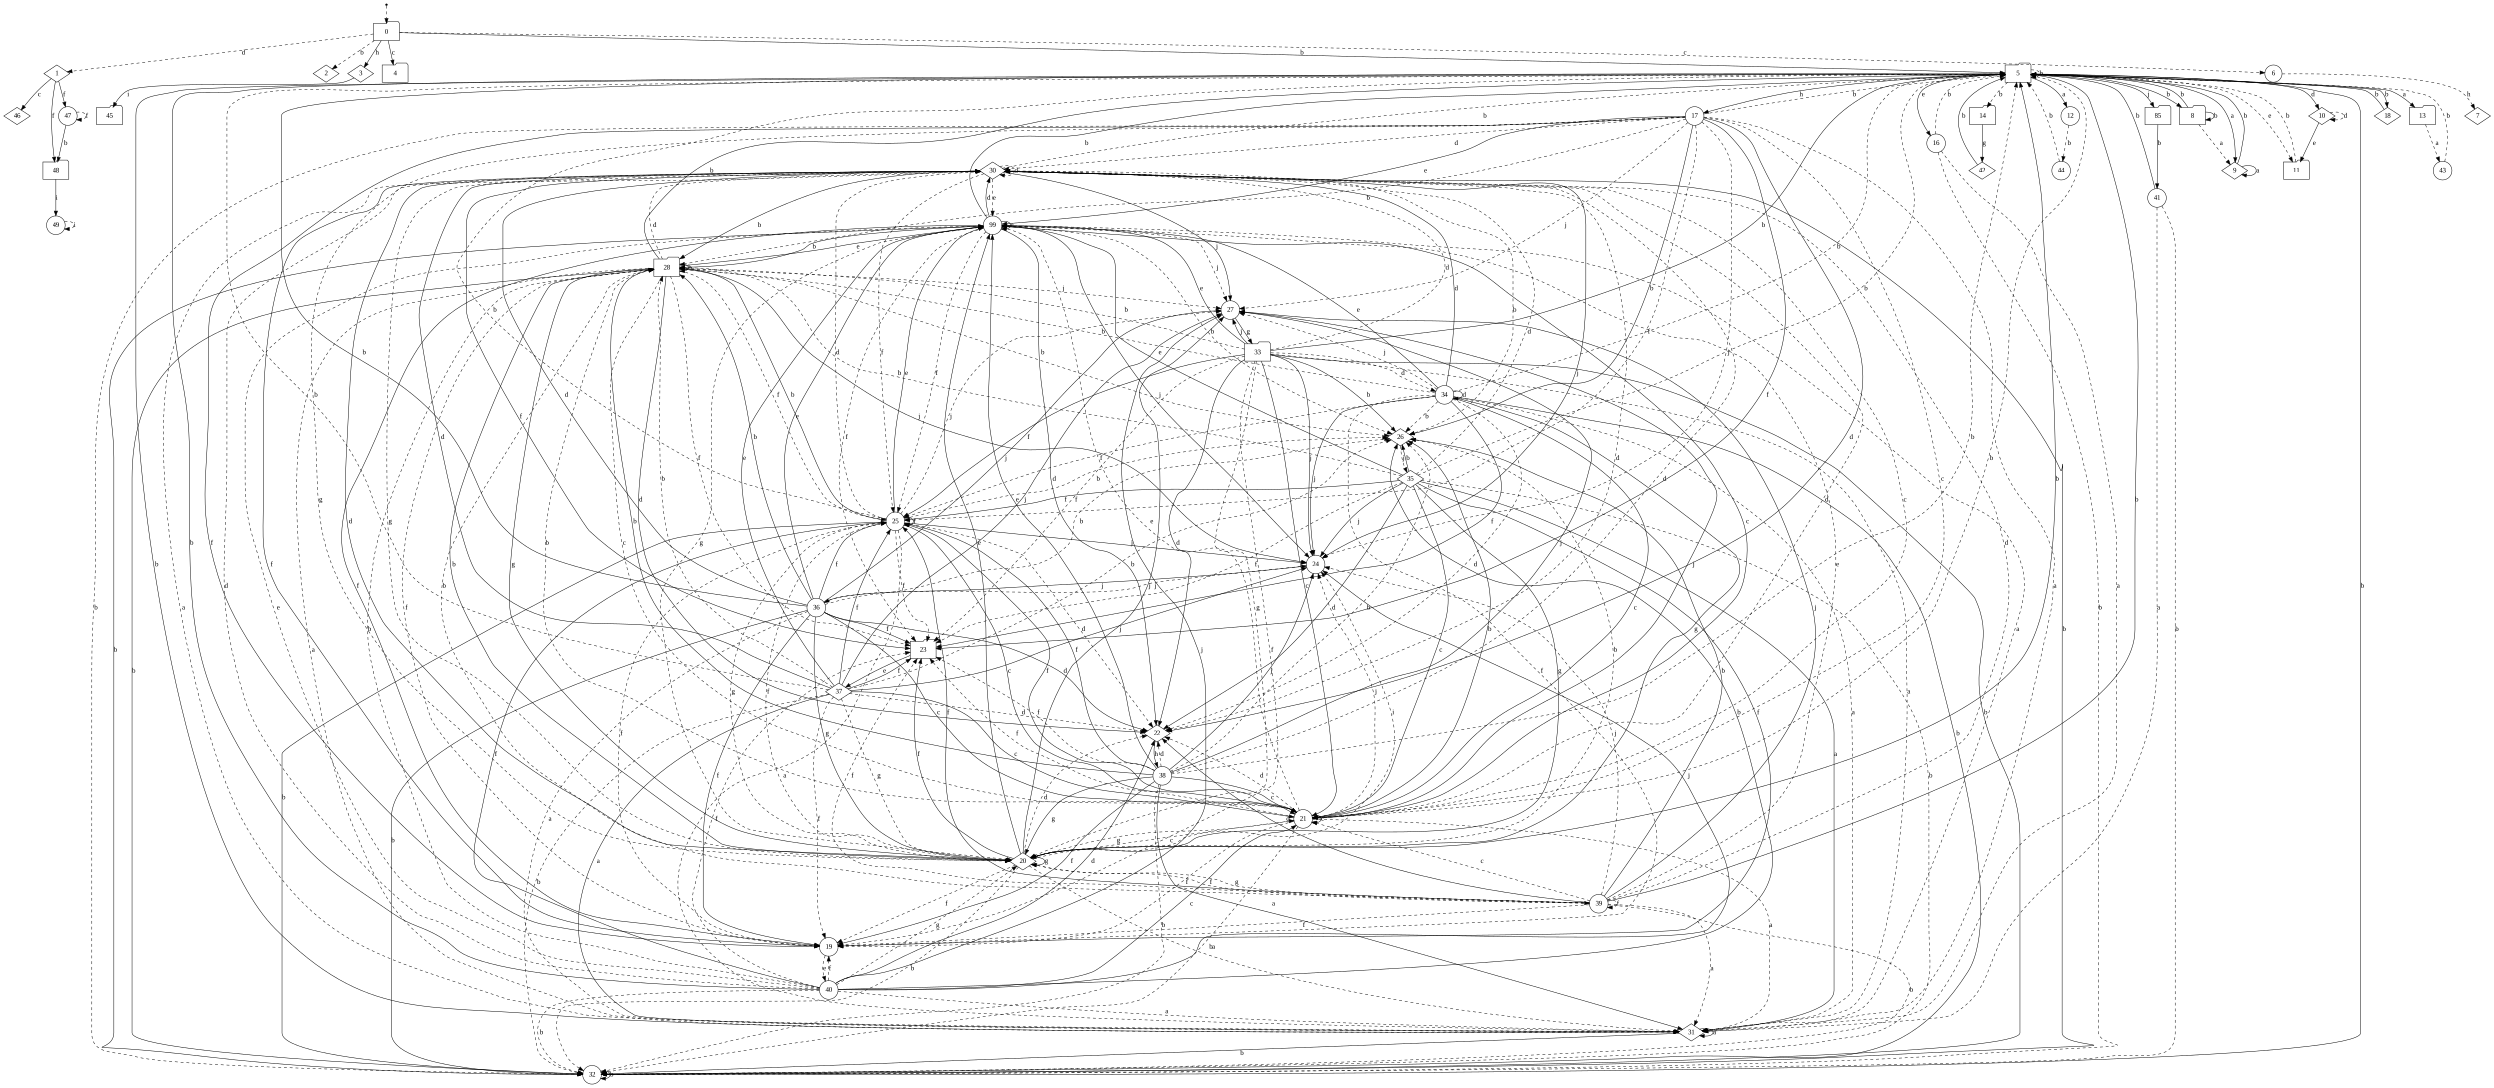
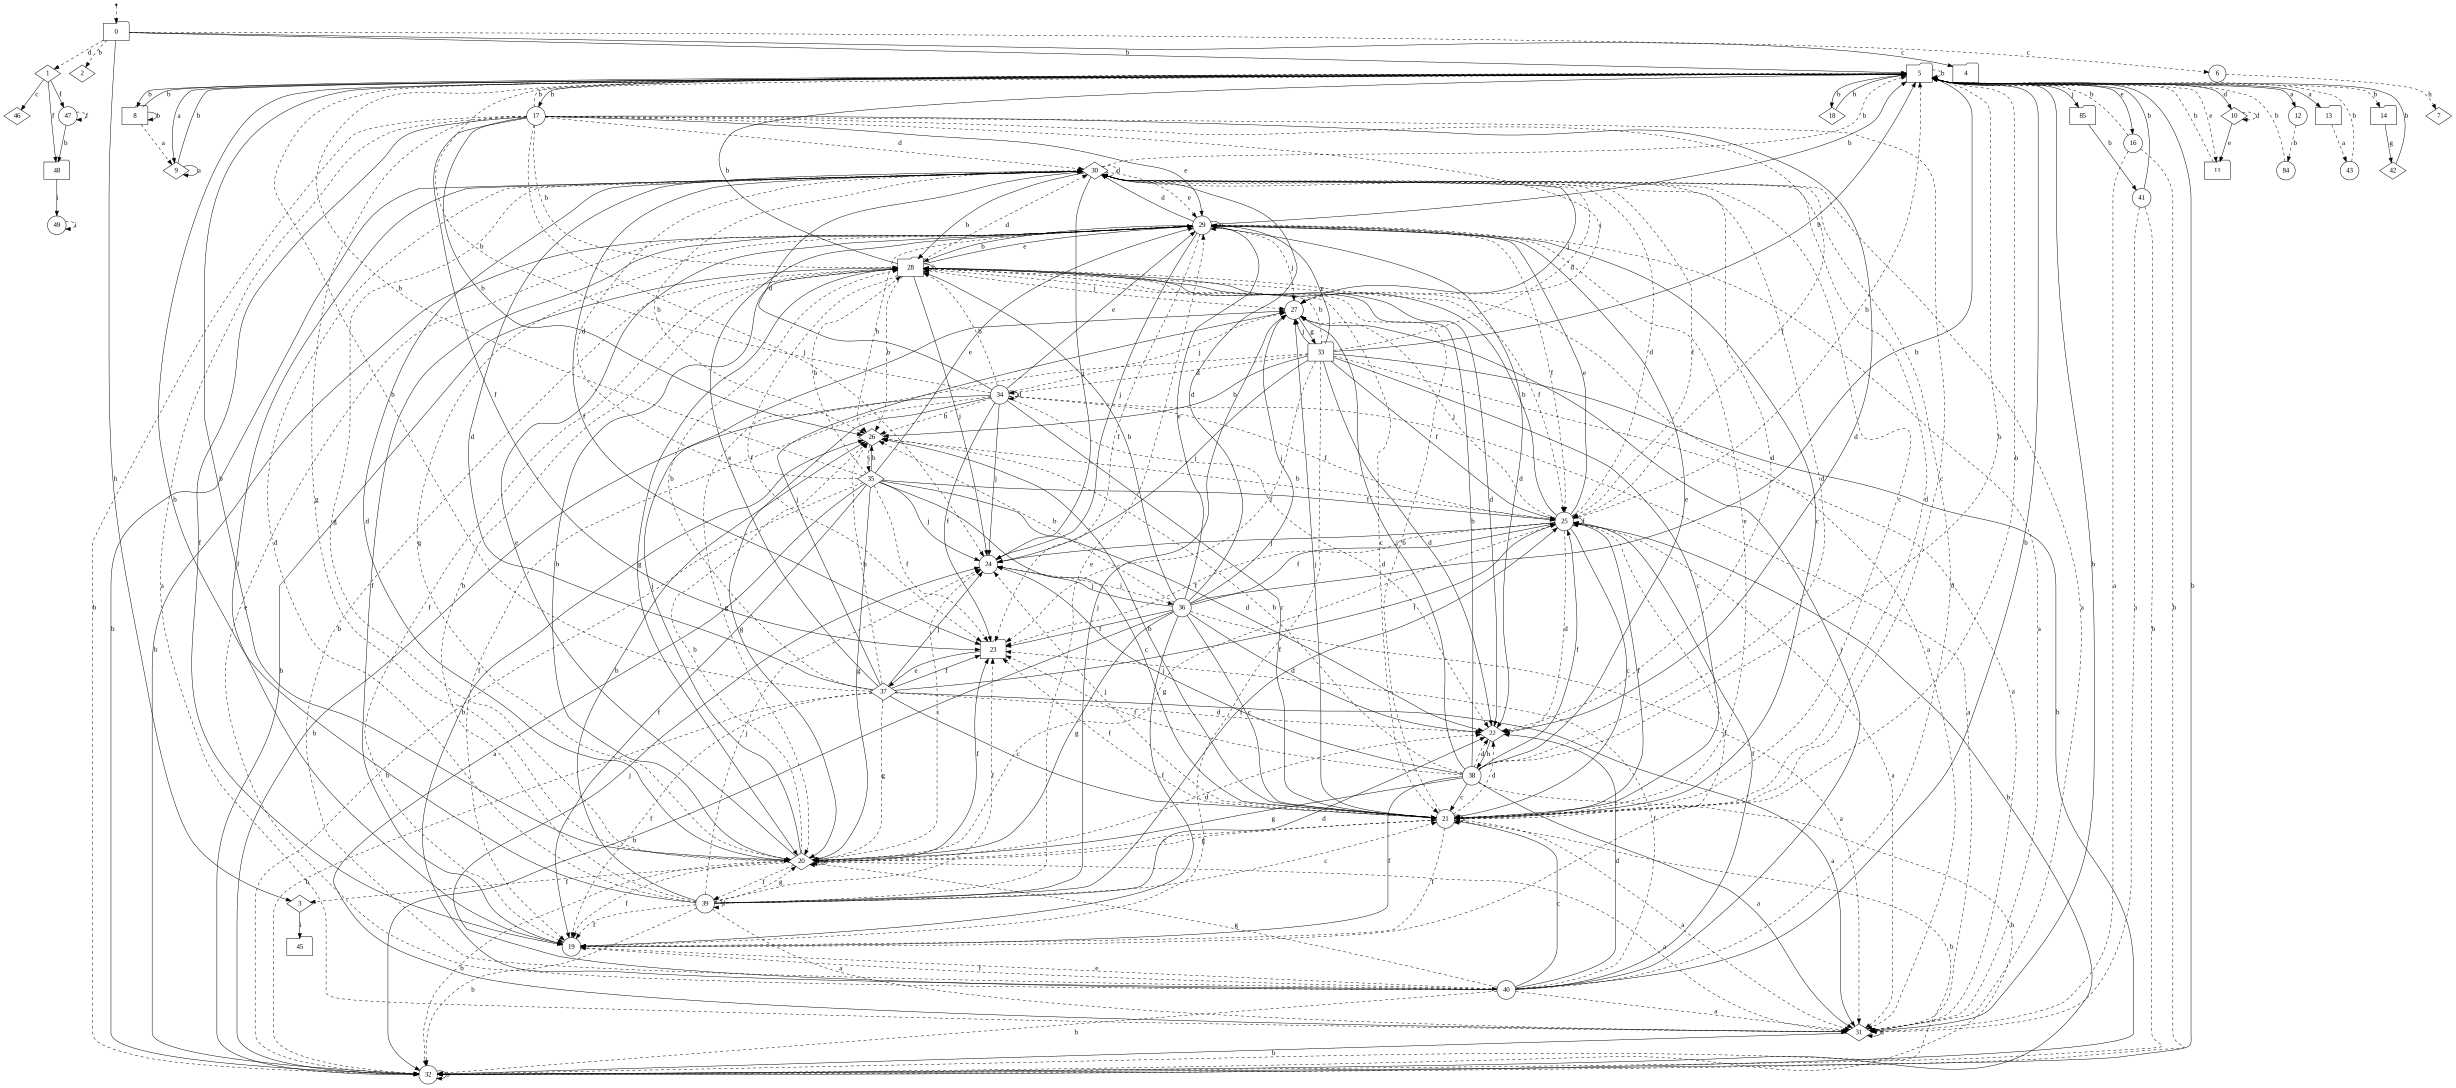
(2061, 171) -> (2286, 171)
(993, 225) -> (1202, 225)
(773, 756) -> (552, 880)
